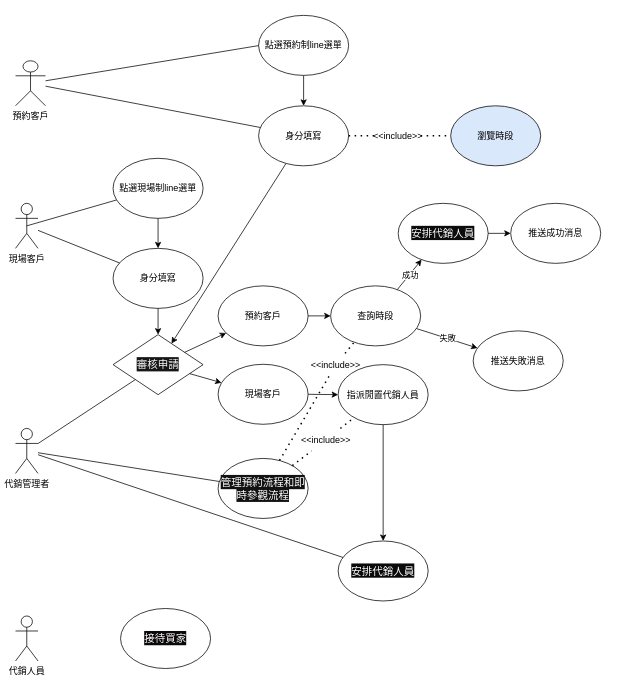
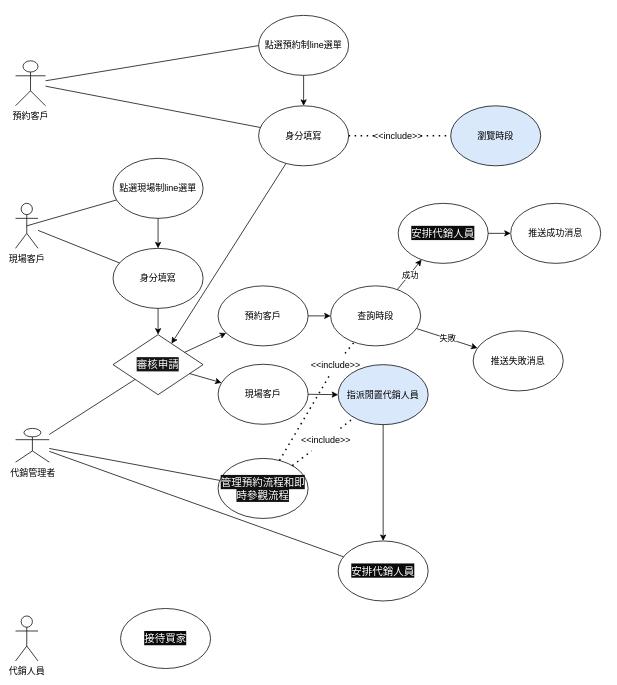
(383, 395) -> (383, 395)
(27, 451) -> (32, 445)
